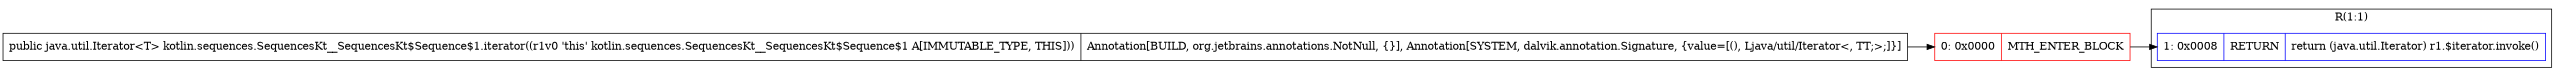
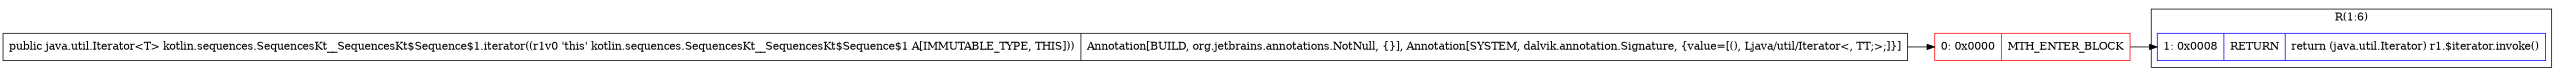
(2351, 18) -> (2351, 18)
